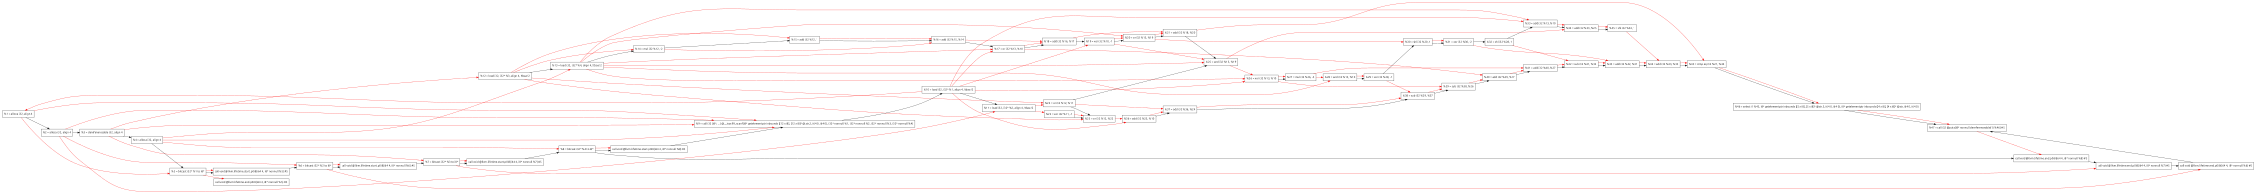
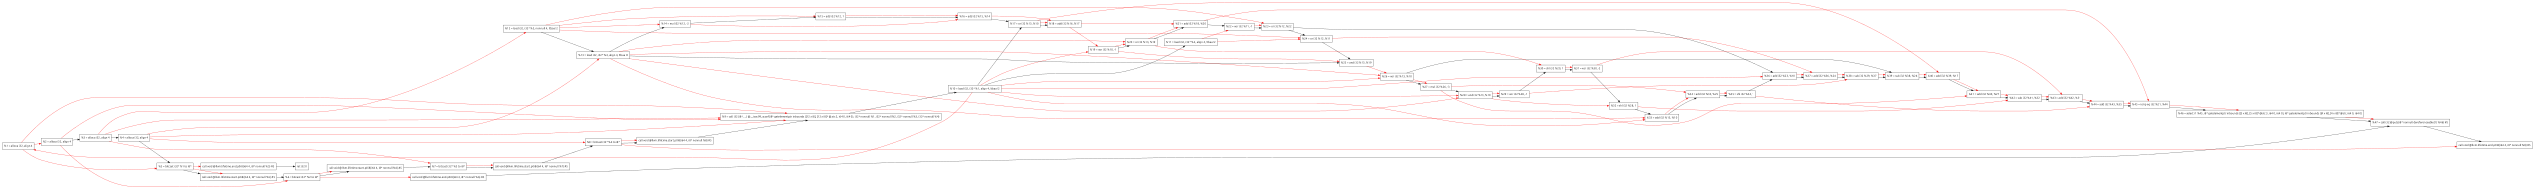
(1392, 33) -> (1568, 85)
(1079, 42) -> (1083, 36)
(1200, 47) -> (1215, 25)
(797, 55) -> none
(903, 66) -> (984, 59)
(968, 68) -> (999, 57)
(505, 76) -> (531, 29)
(1319, 77) -> (1454, 91)
none -> (1758, 86)
(1359, 87) -> (1648, 59)
none -> (1229, 96)
none -> (1549, 104)
(1080, 110) -> (1296, 32)
(1118, 119) -> (1536, 30)
(37, 123) -> (37, 144)
(102, 133) -> (95, 138)
(2008, 143) -> (2452, 134)
(1303, 158) -> (1538, 150)
none -> (302, 166)
(2134, 166) -> none
(494, 175) -> none
